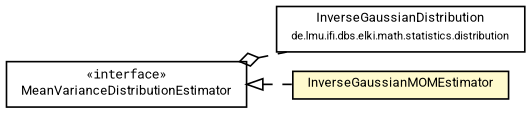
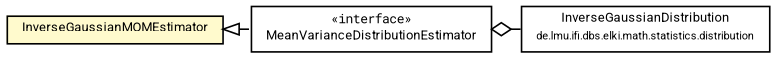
(277, 84) -> (245, 29)
